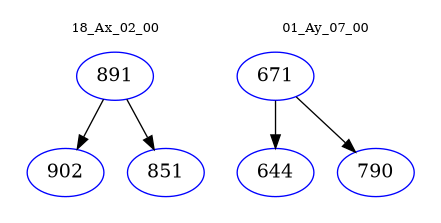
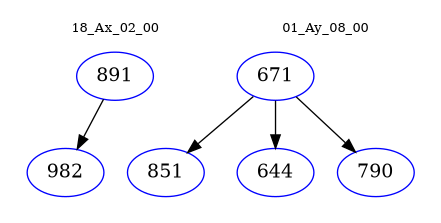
(326, 29) -> (326, 29)
(137, 118) -> (235, 112)
(66, 173) -> (66, 173)
